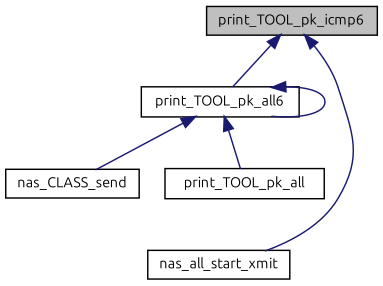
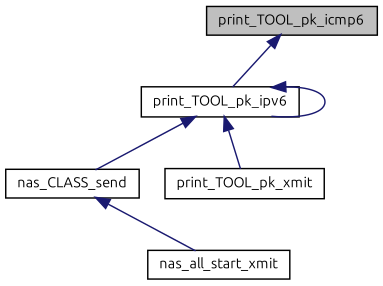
(220, 102) -> (220, 102)
(352, 165) -> (152, 228)
(245, 184) -> (245, 184)
